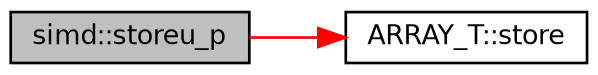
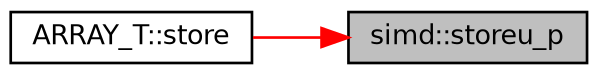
(283, 38) -> (287, 38)
